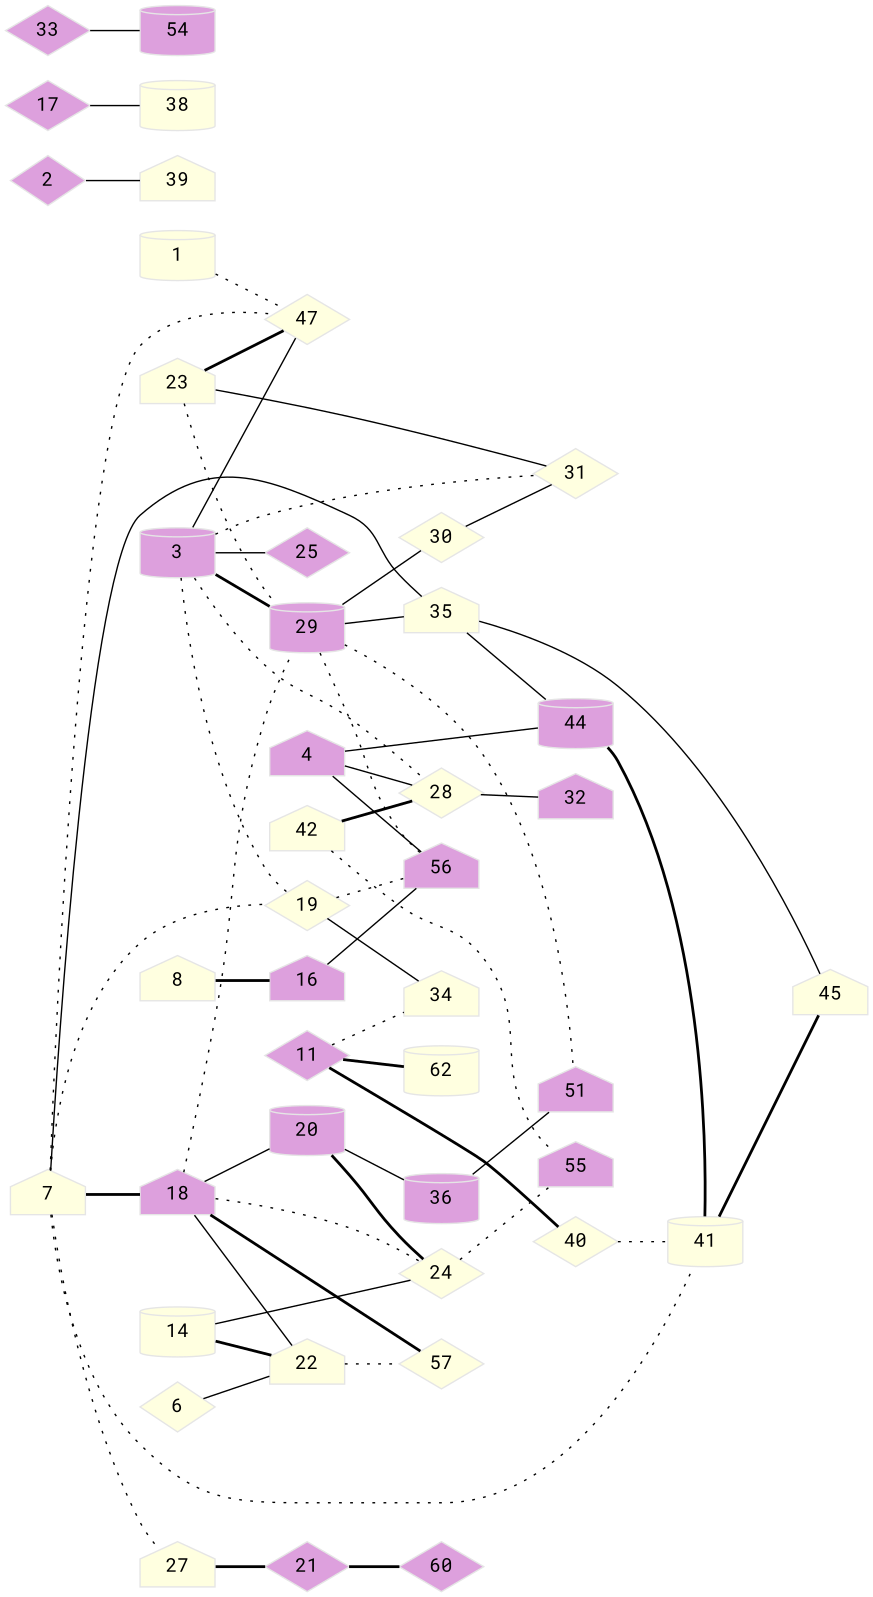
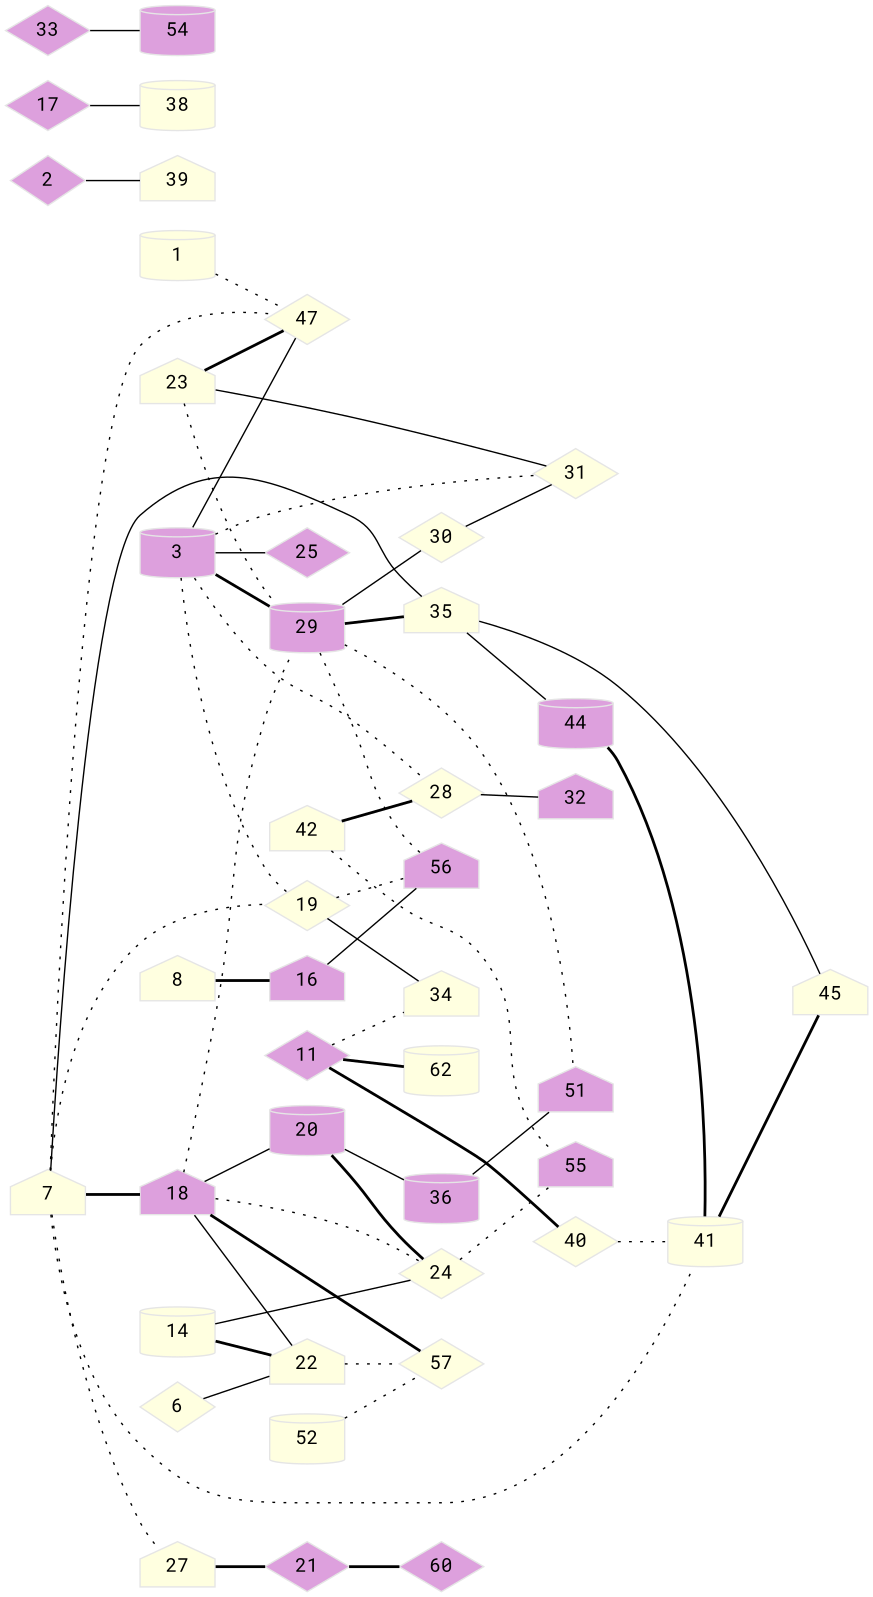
(374, 620) -> (374, 620)
(307, 756) -> none
none -> (307, 1439)
